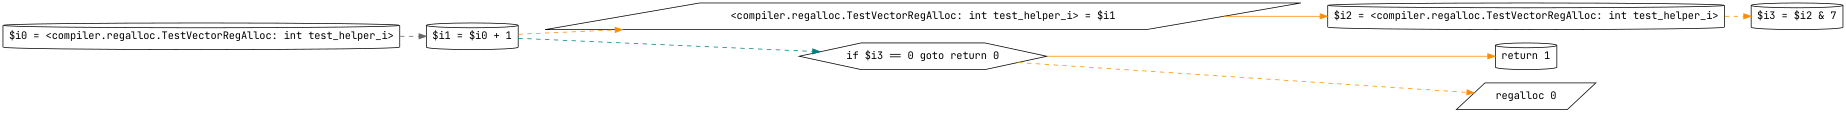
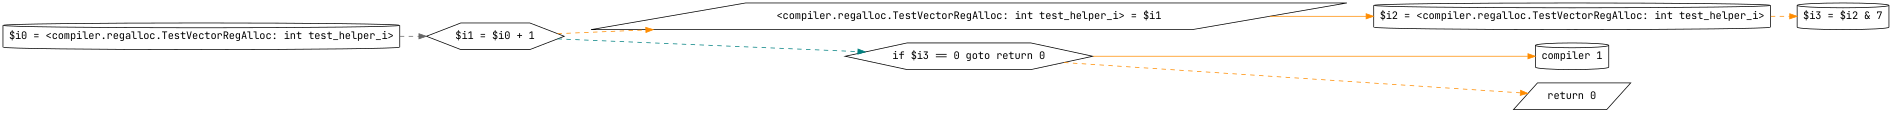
(472, 36) -> (495, 36)
(1526, 56) -> (1572, 56)
(1526, 96) -> (1572, 96)
